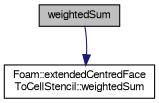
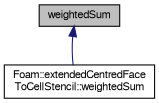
(86, 40) -> (72, 51)
